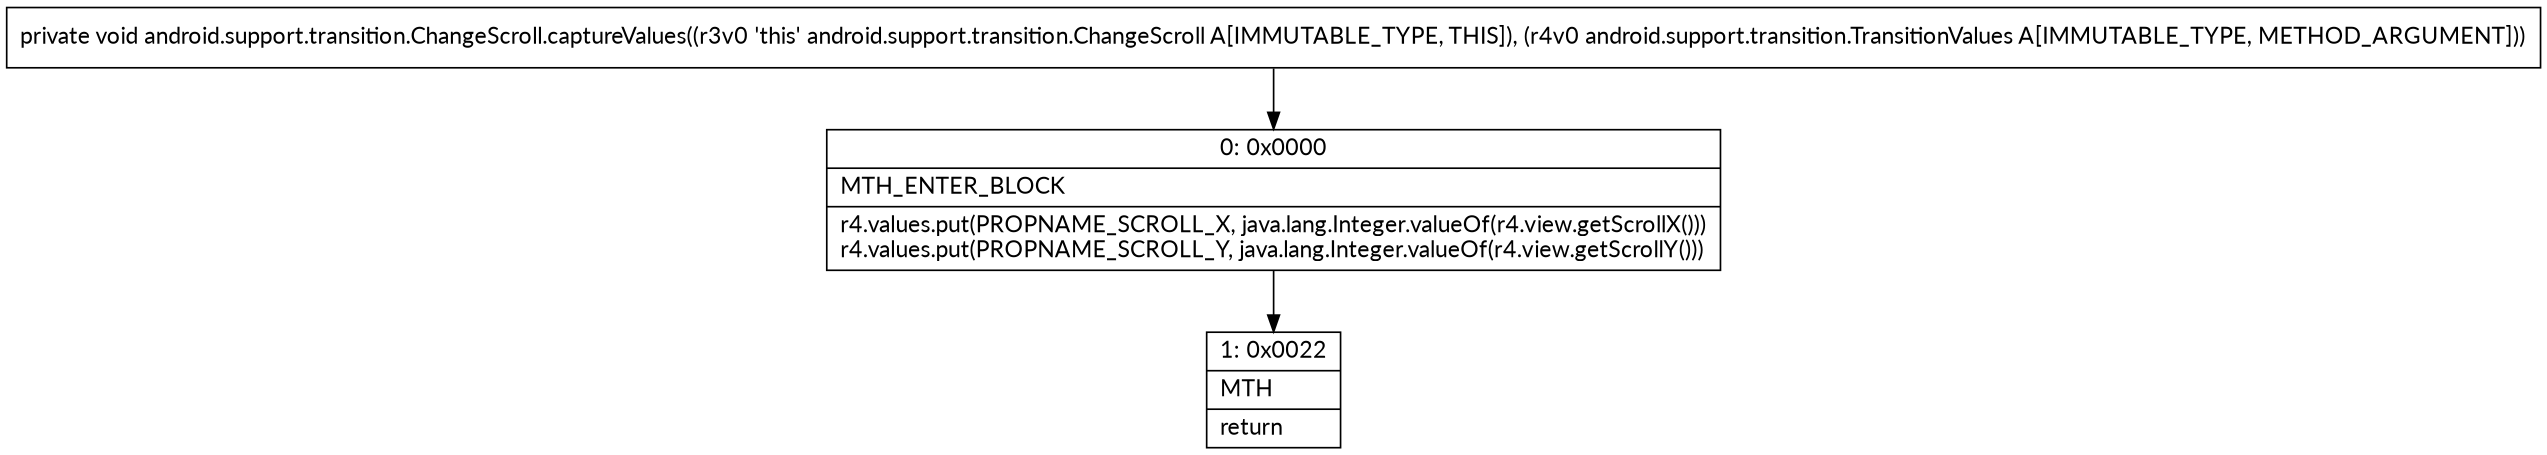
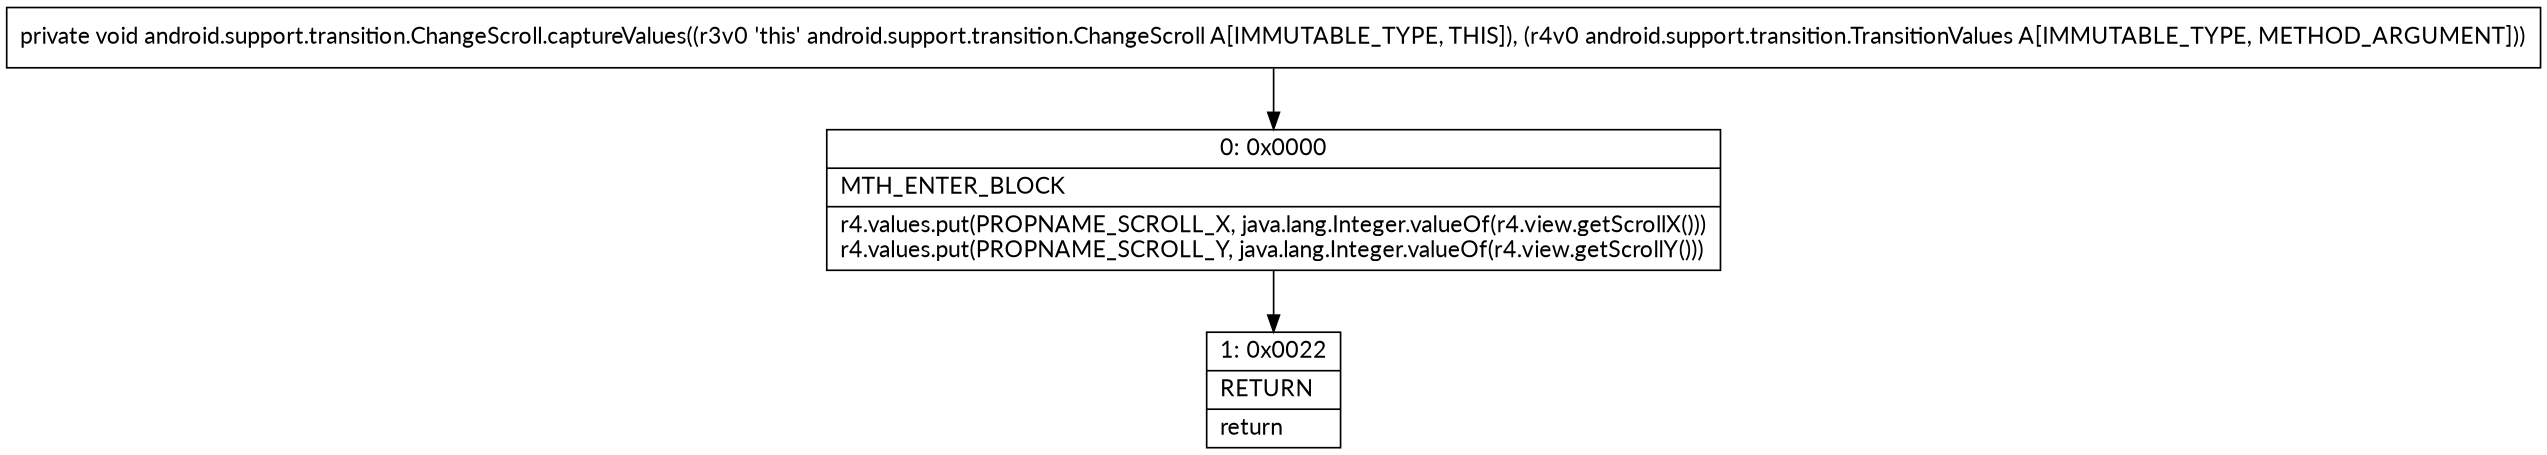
(1247, 389) -> (1267, 389)
